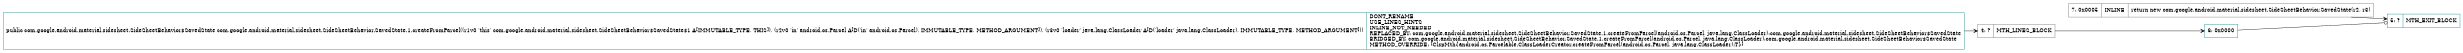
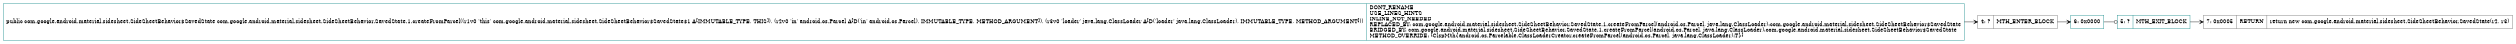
(2115, 10) -> (2252, 22)
(2367, 18) -> (2195, 22)
(2024, 31) -> (2025, 22)
